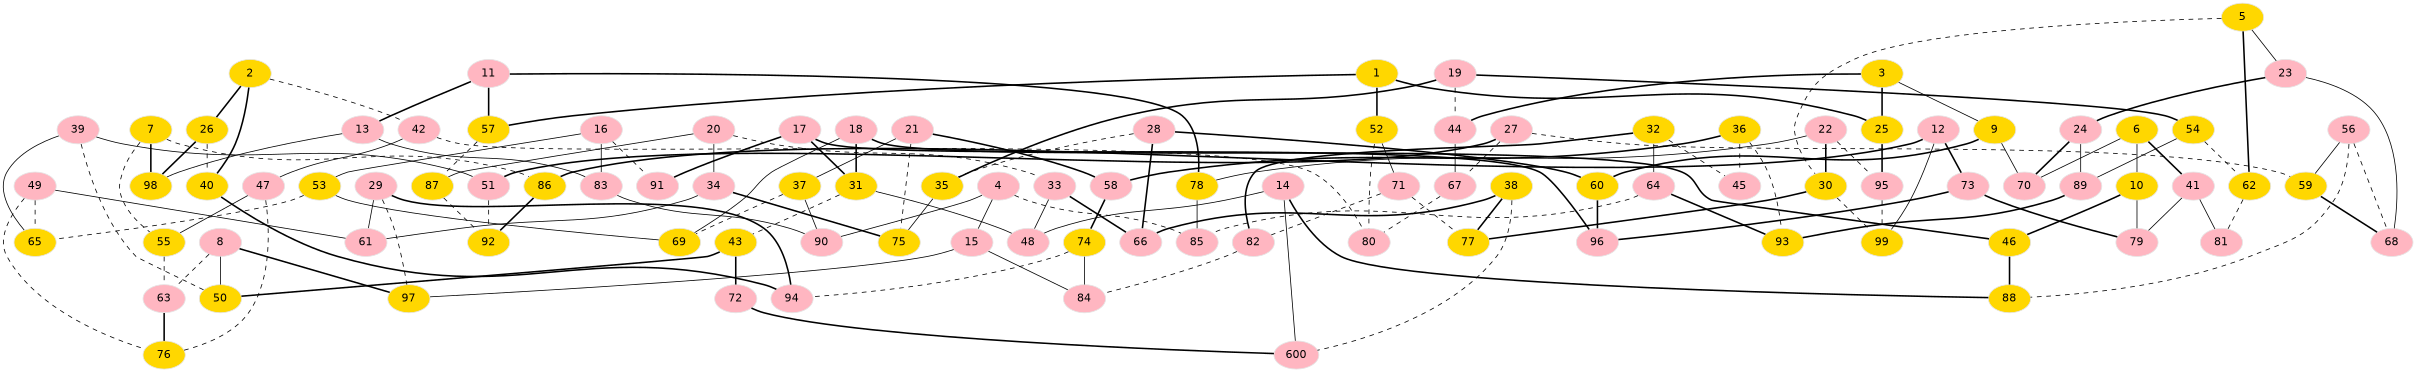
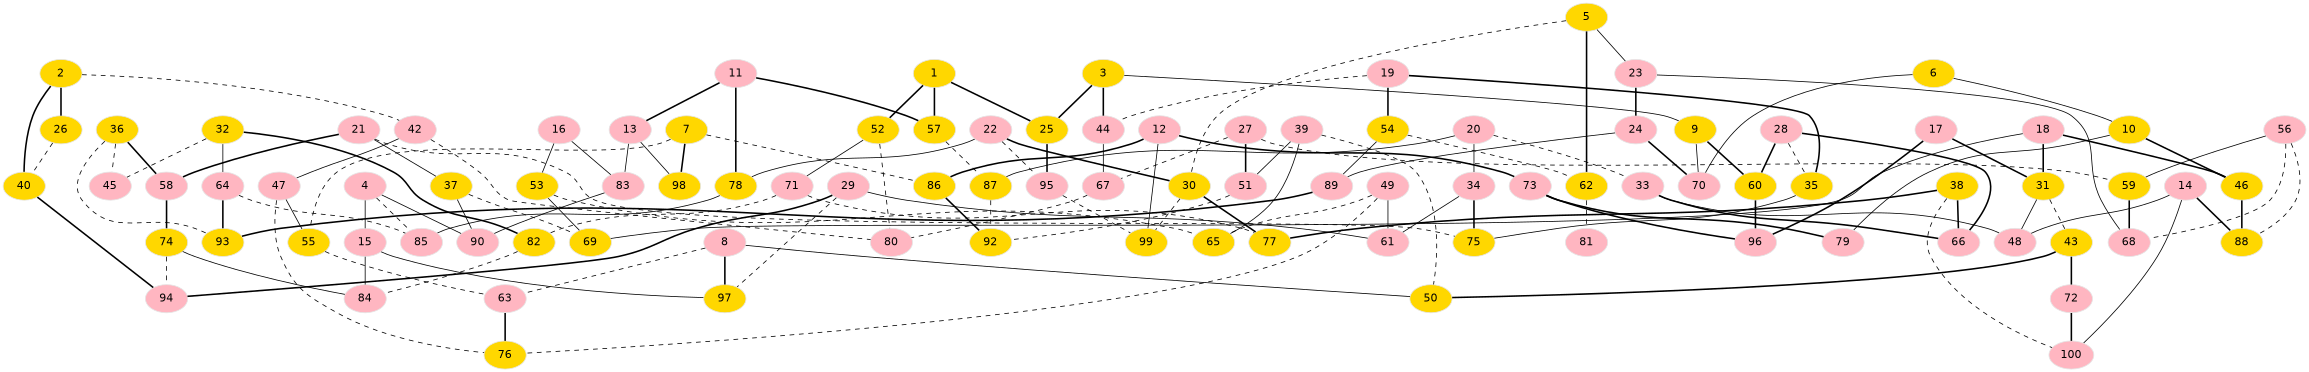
(179, 158) -> none
(658, 186) -> none
(2193, 186) -> none
(1253, 242) -> (534, 242)
(1296, 355) -> (2071, 355)
